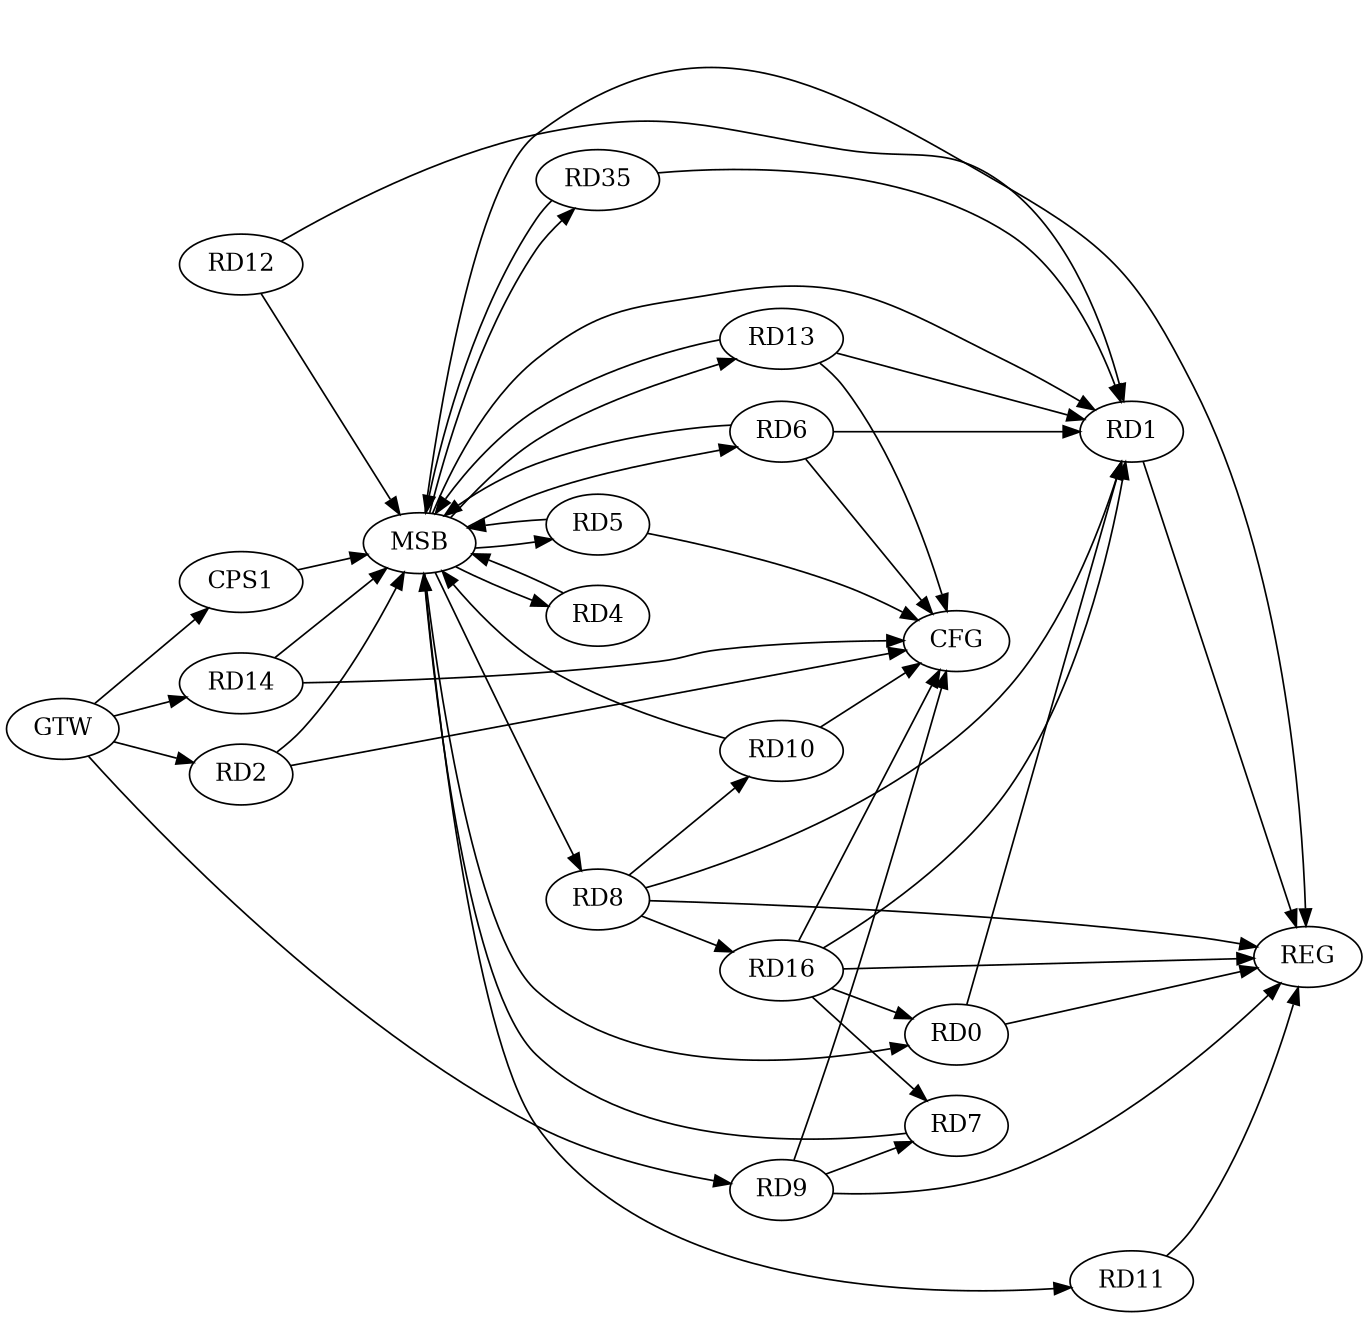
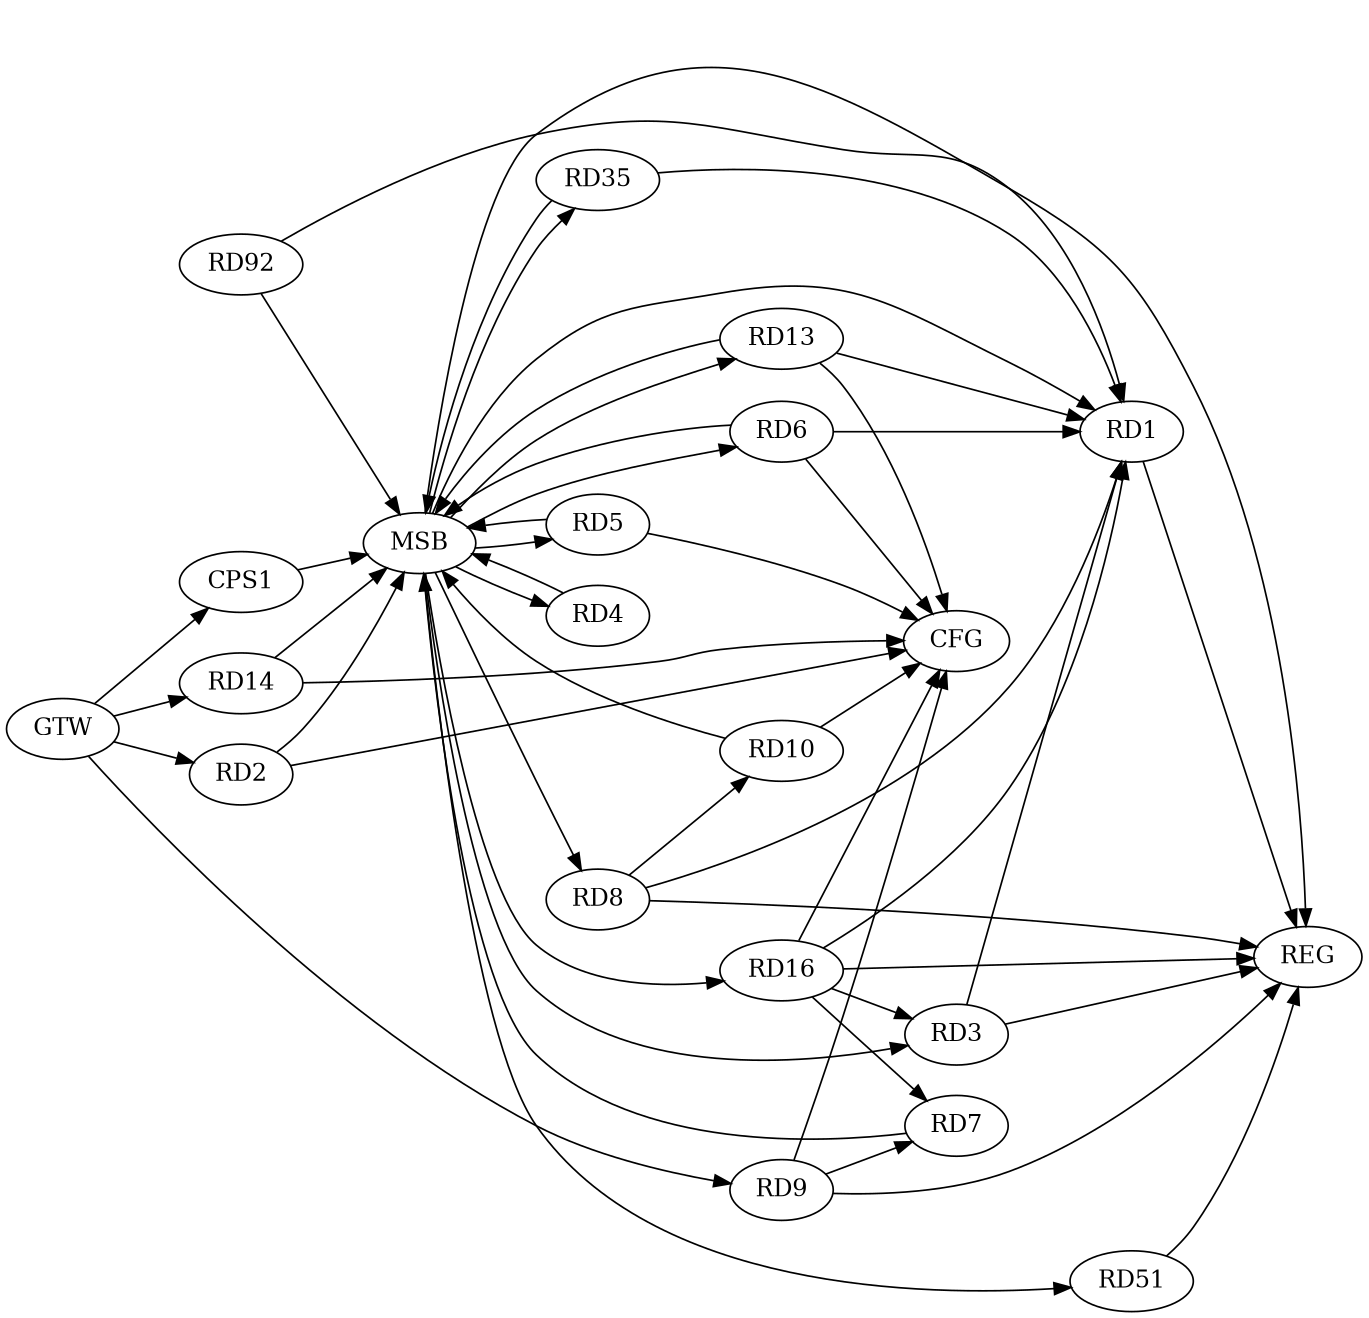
(241, 264) -> (241, 264)
(679, 931) -> (487, 852)
(957, 1035) -> (957, 1035)
(1132, 1281) -> (1132, 1281)
